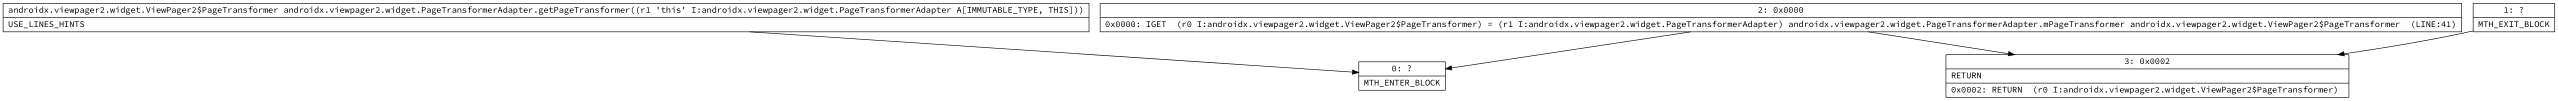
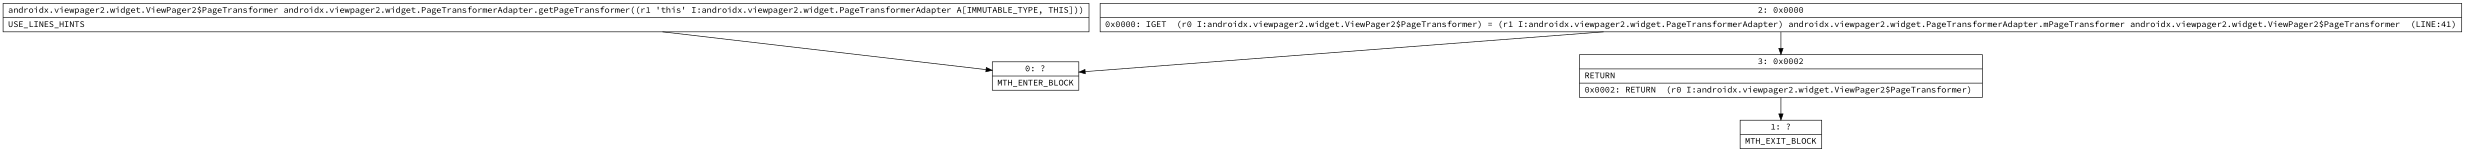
(2409, 44) -> (1781, 106)
